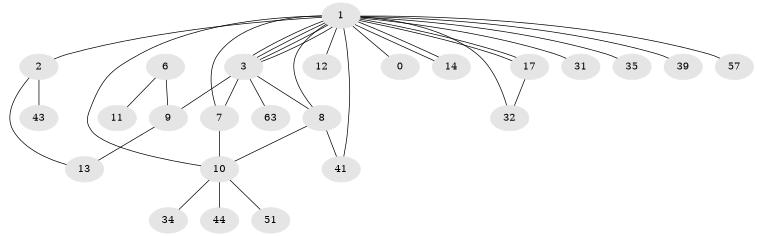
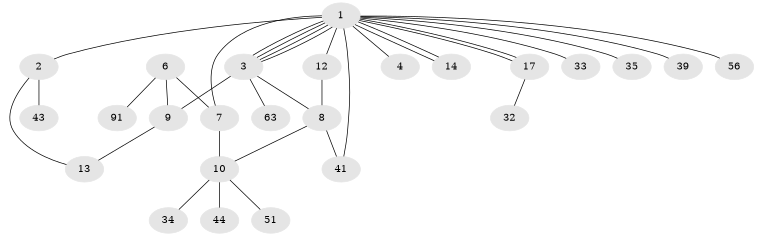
(477, 54) -> none
(127, 61) -> none
(294, 61) -> (322, 93)
(400, 67) -> (400, 67)
(581, 67) -> (581, 67)
(734, 67) -> (734, 67)
(232, 92) -> (193, 92)
(117, 118) -> (117, 118)
